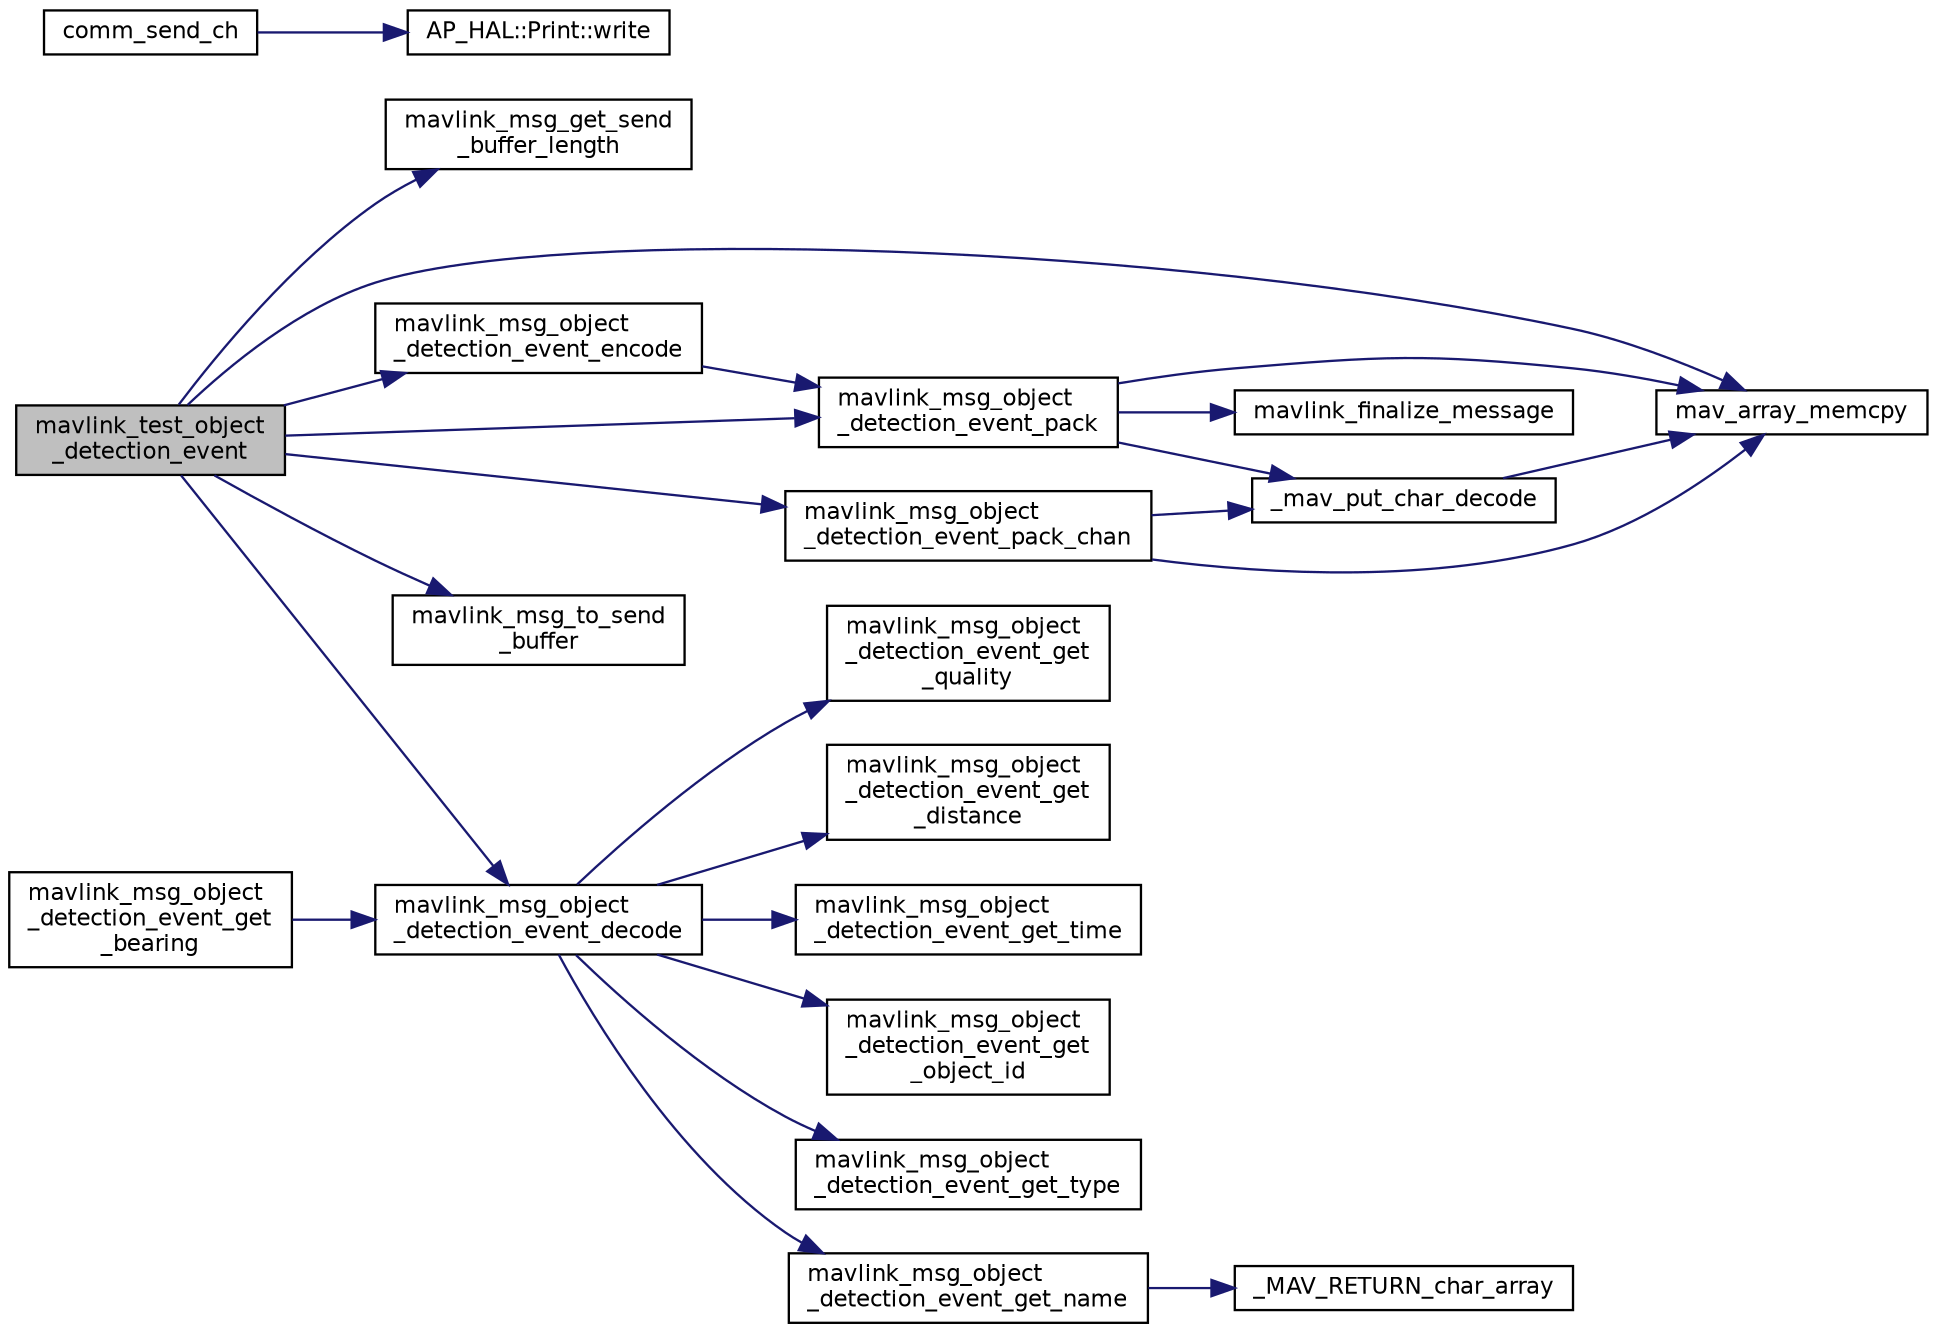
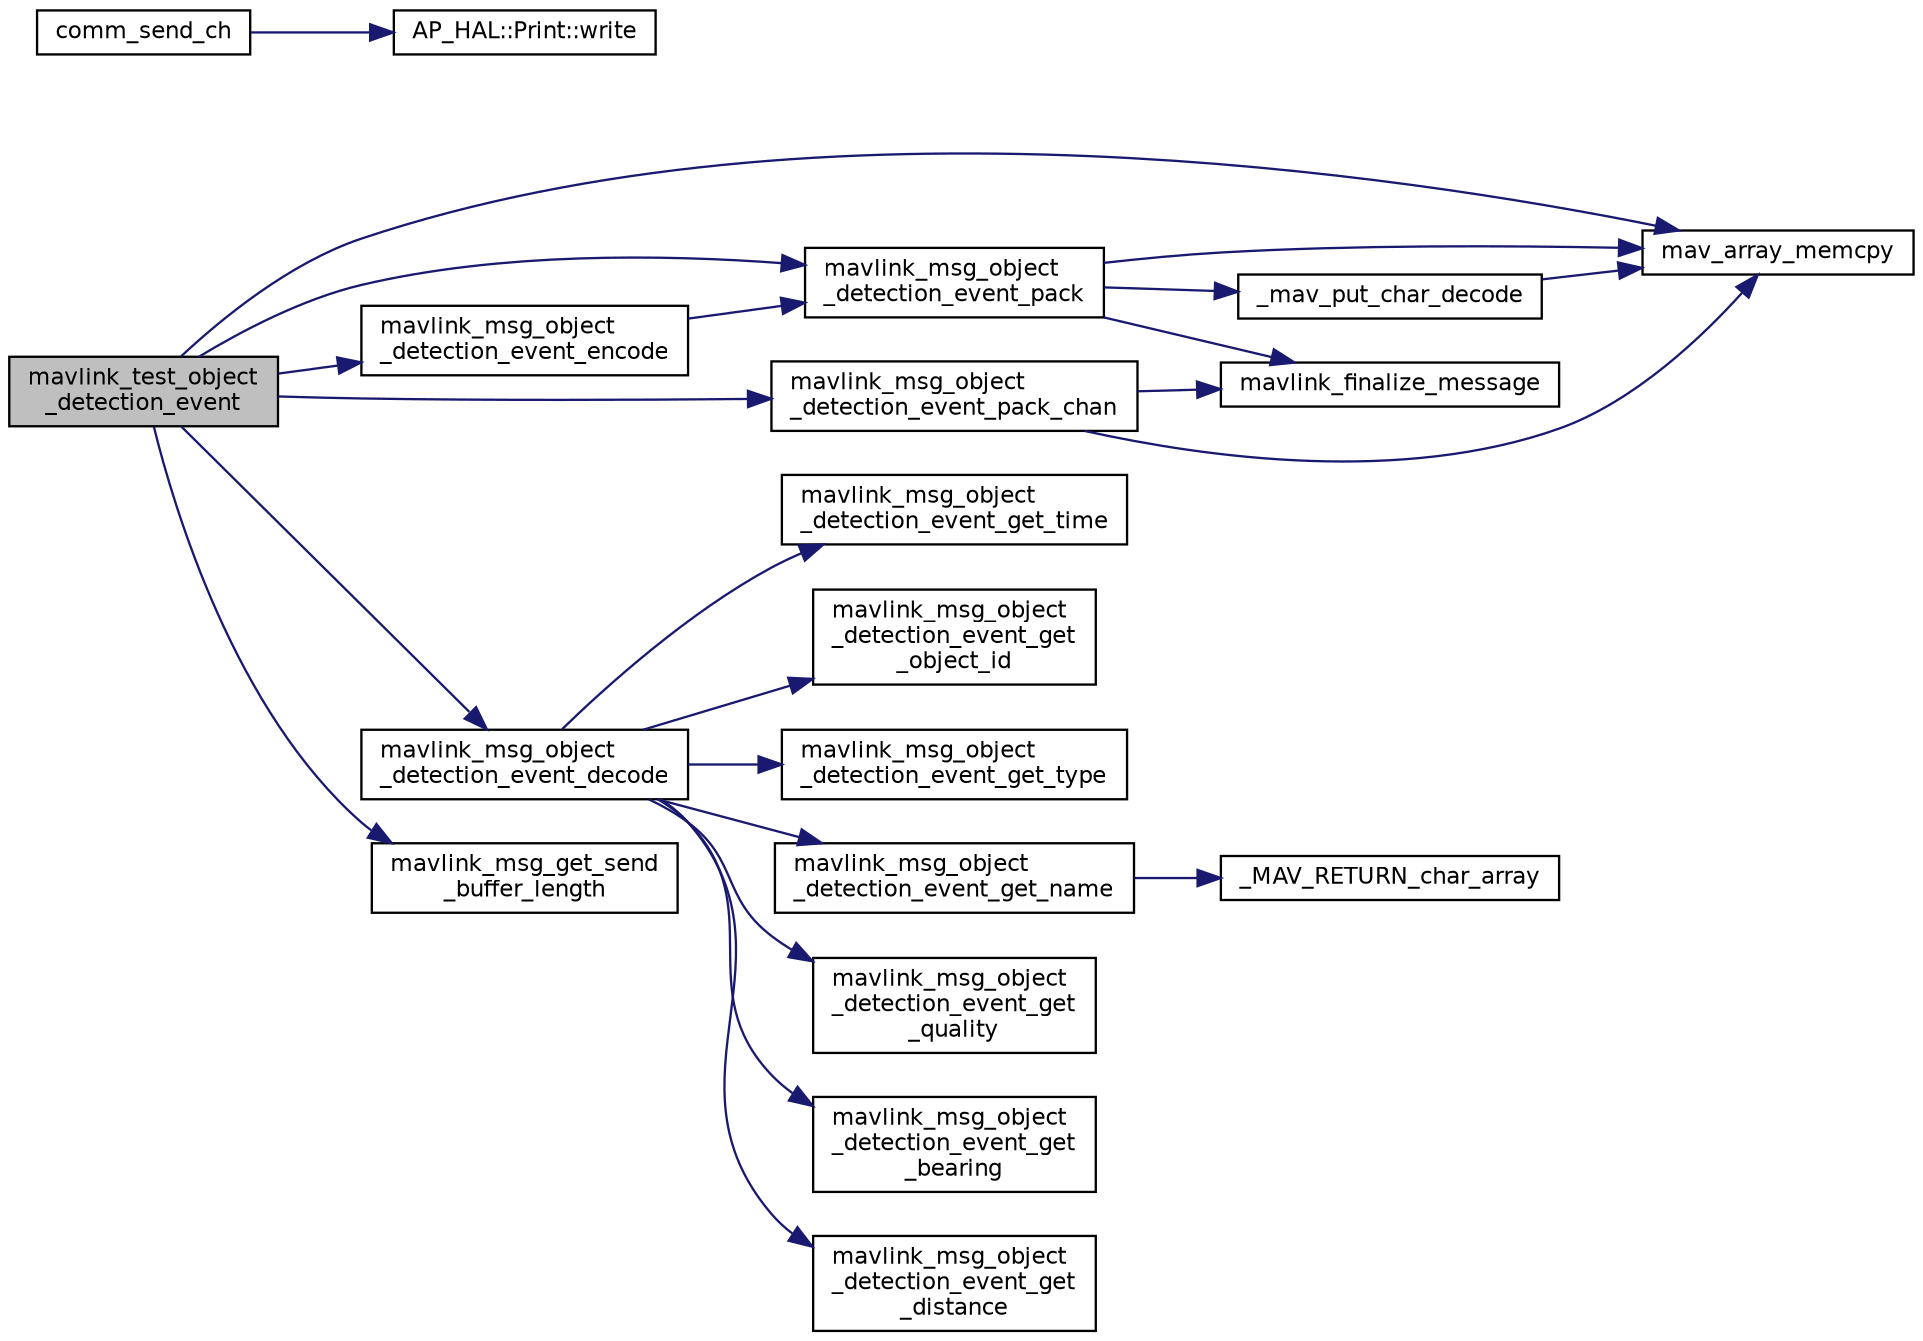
(1190, 513) -> (1167, 390)
(539, 630) -> none
(322, 920) -> (730, 944)
